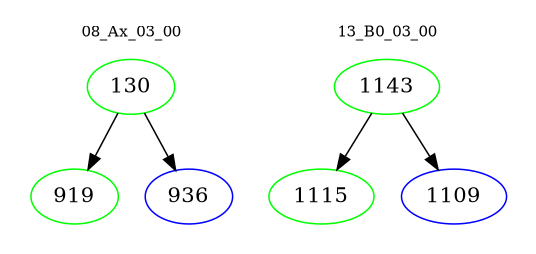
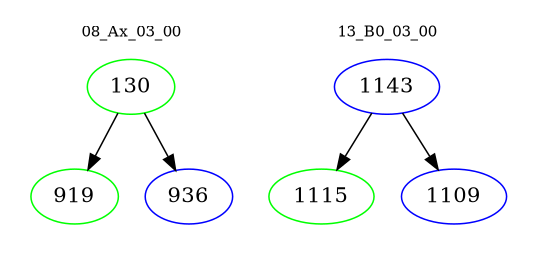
(387, 87) -> (387, 87)
